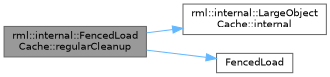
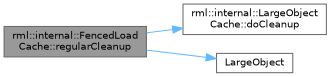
(255, 19) -> (255, 19)
(255, 63) -> (255, 63)
